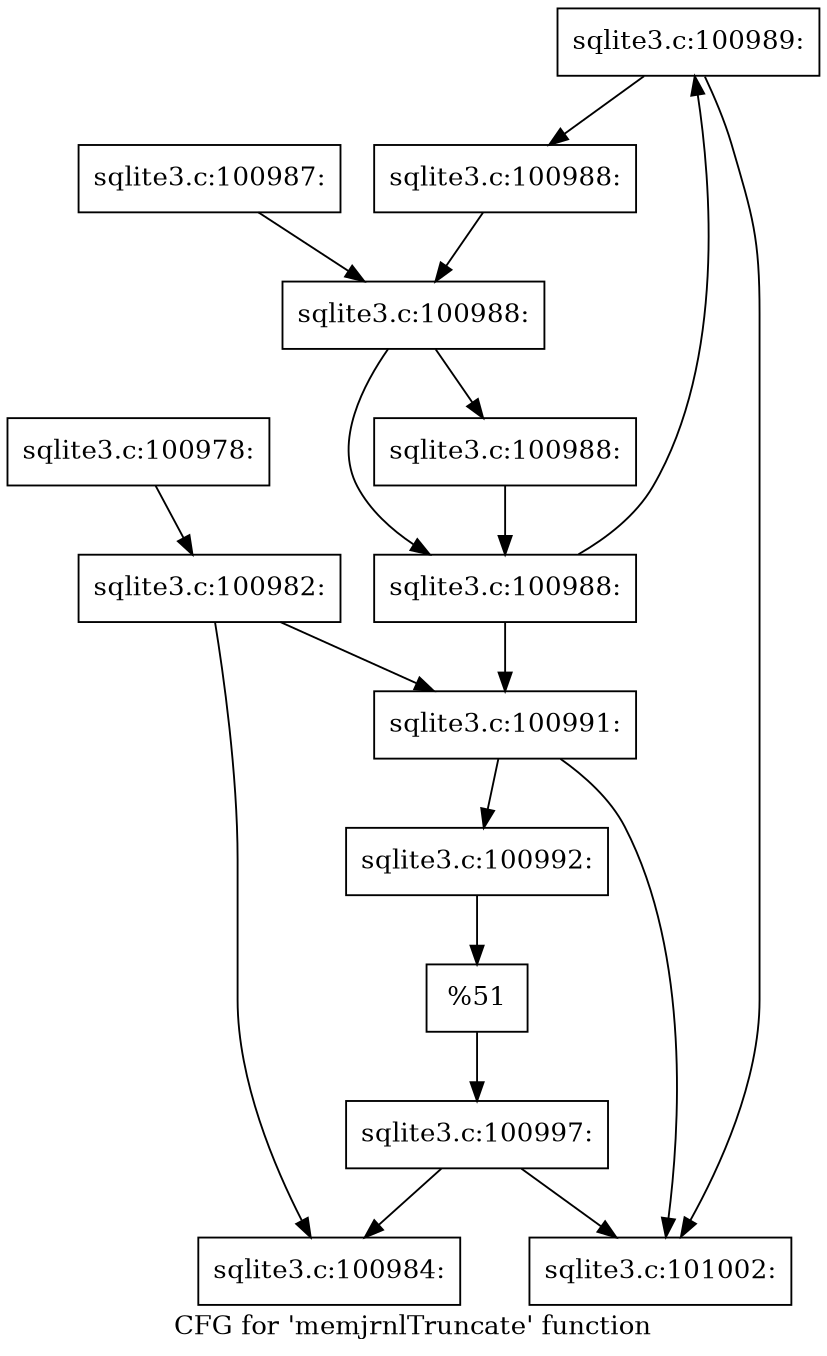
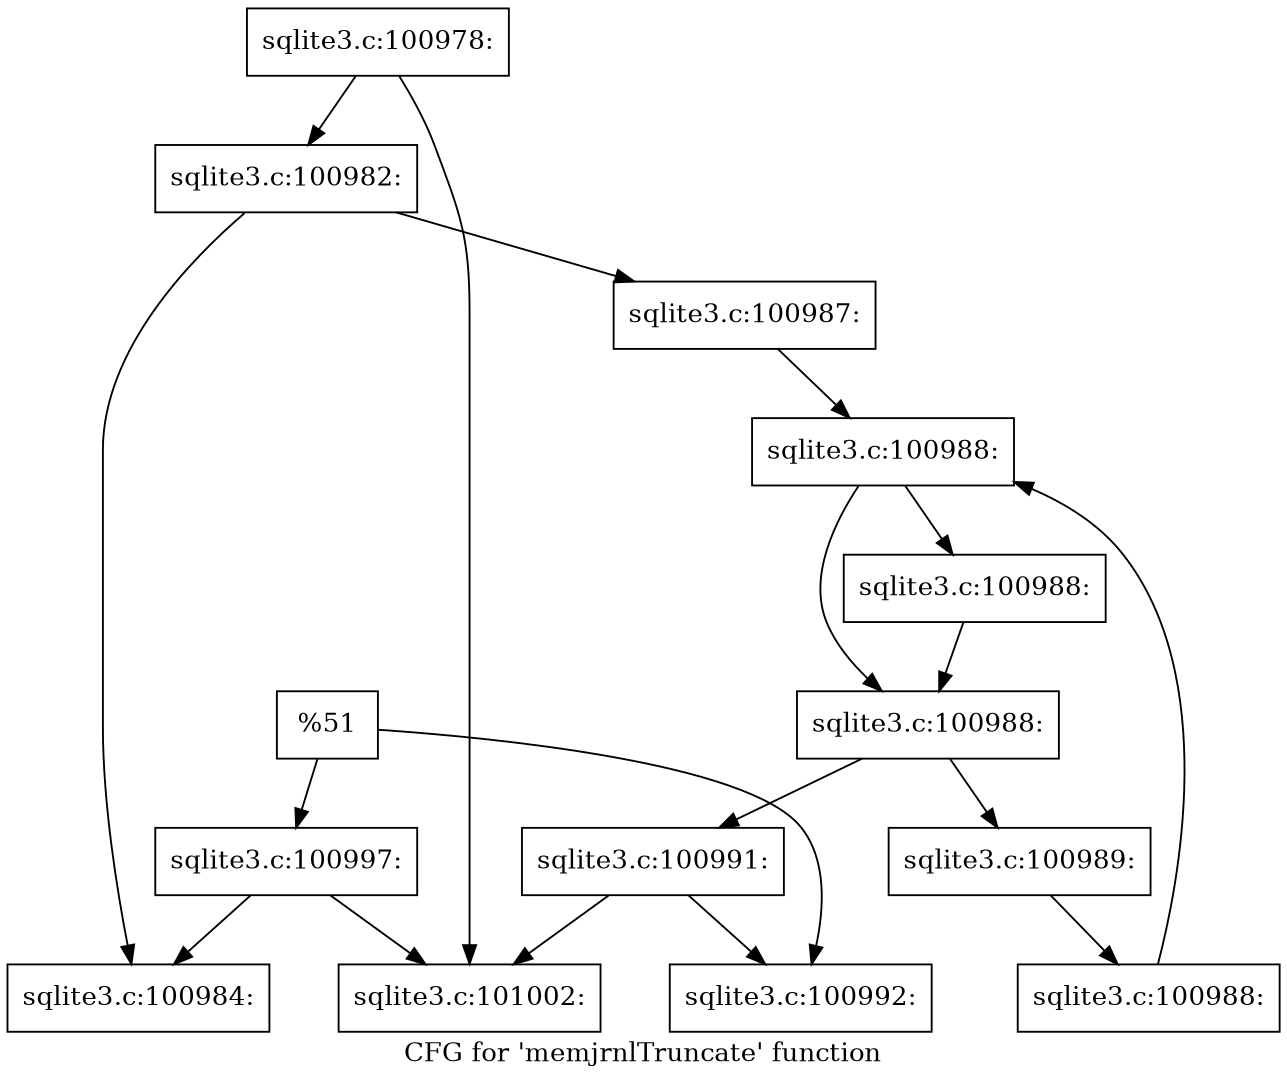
(760, 651) -> (470, 504)
(348, 653) -> (506, 244)
(477, 921) -> (657, 766)
